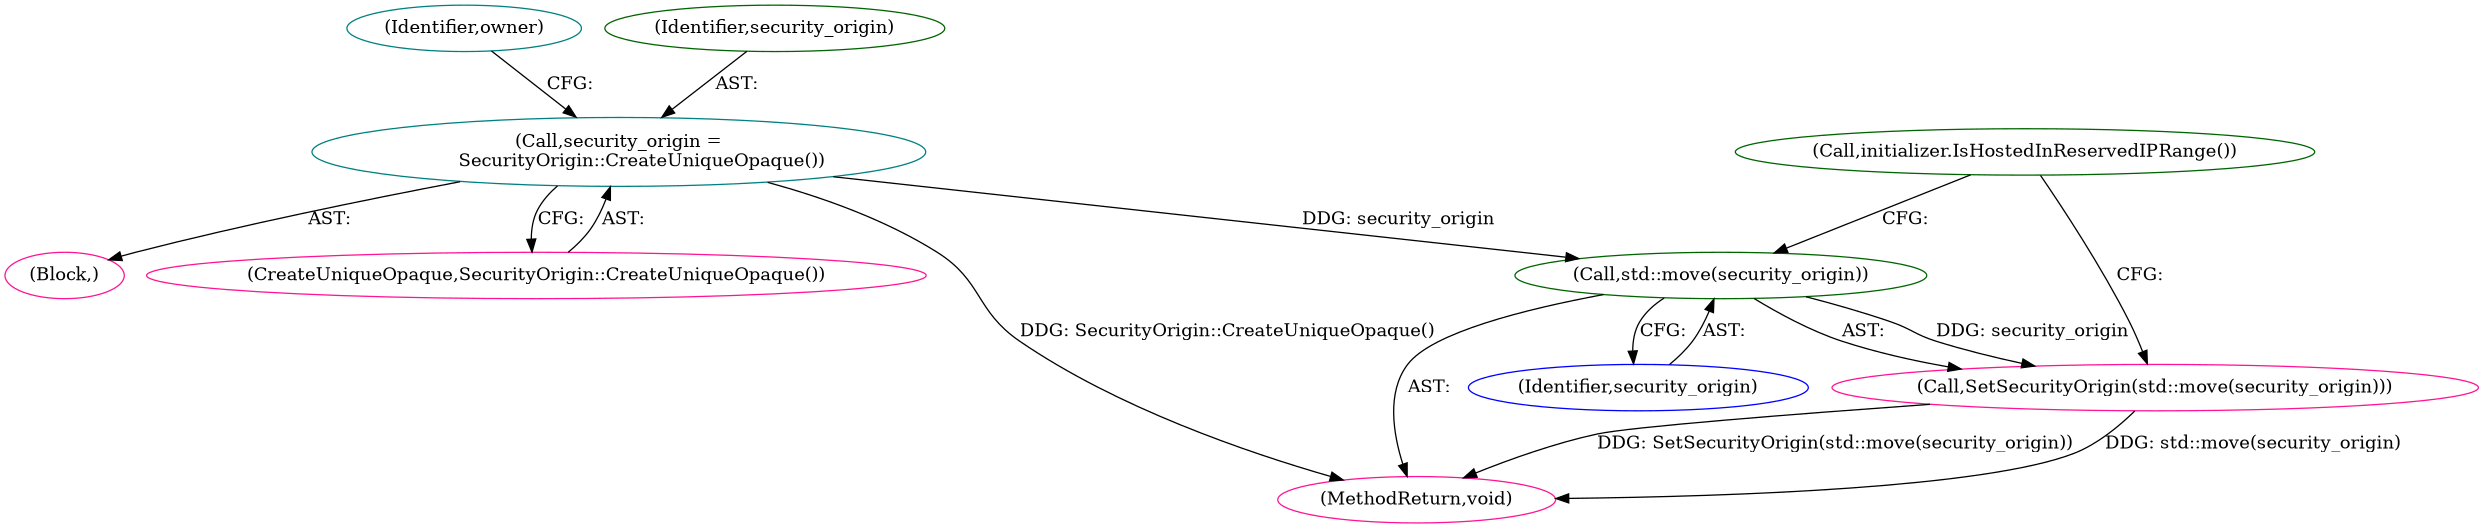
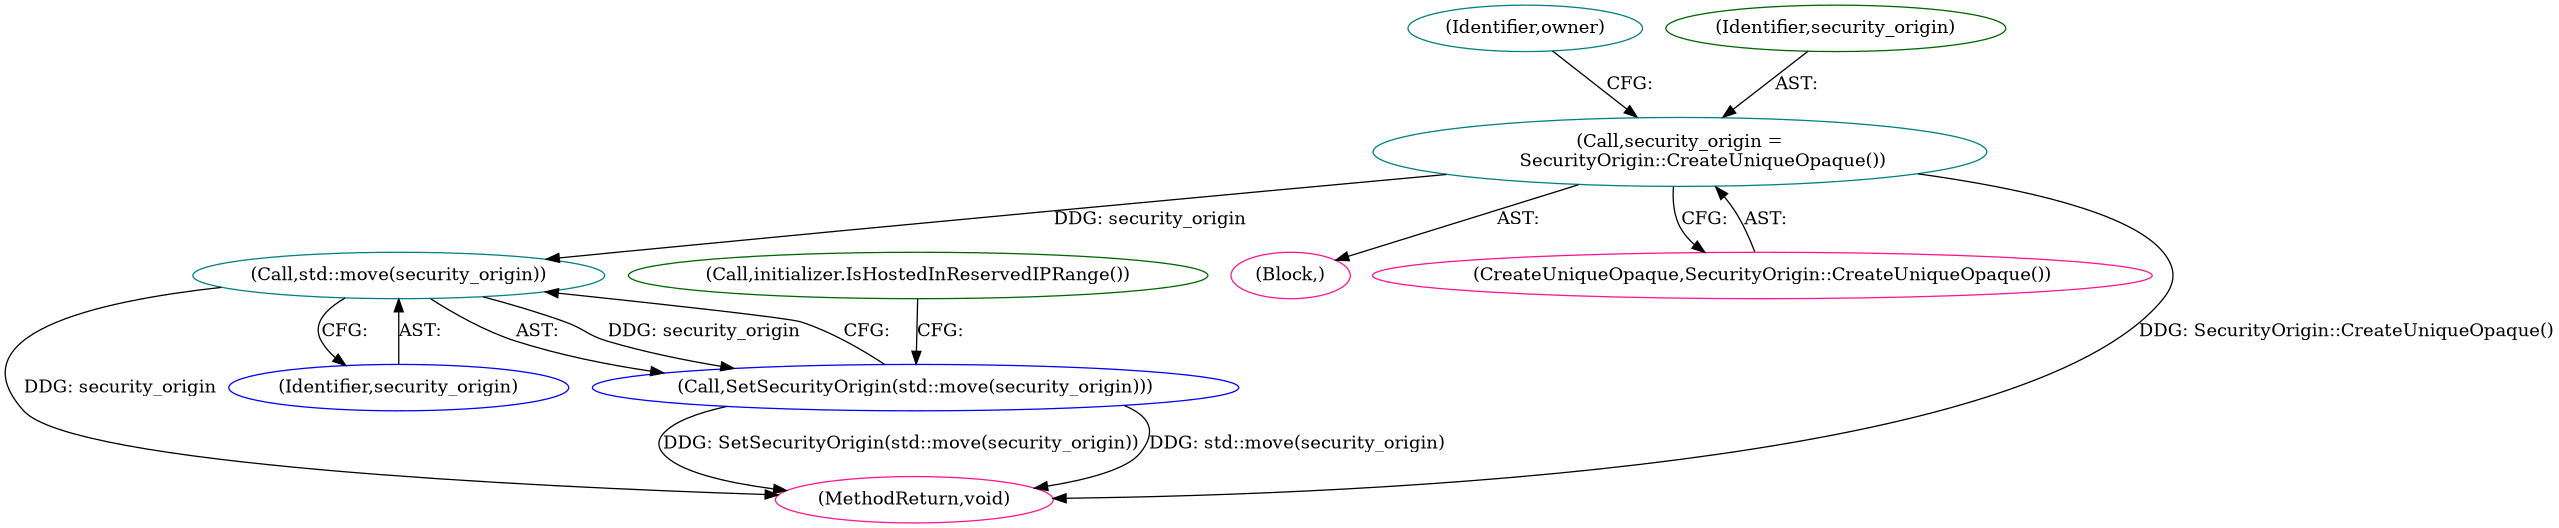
(1878, 211) -> (727, 312)
(1721, 275) -> (399, 275)
(1432, 388) -> (120, 388)
(2155, 388) -> (916, 388)
